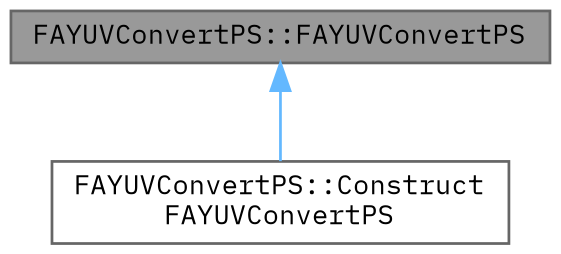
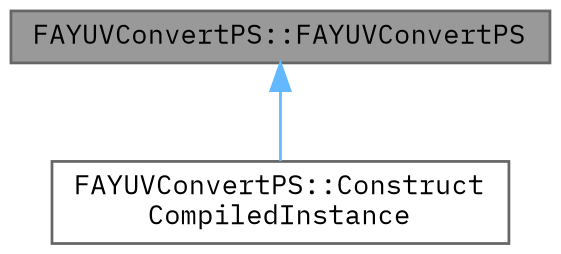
(280, 202) -> (280, 202)
